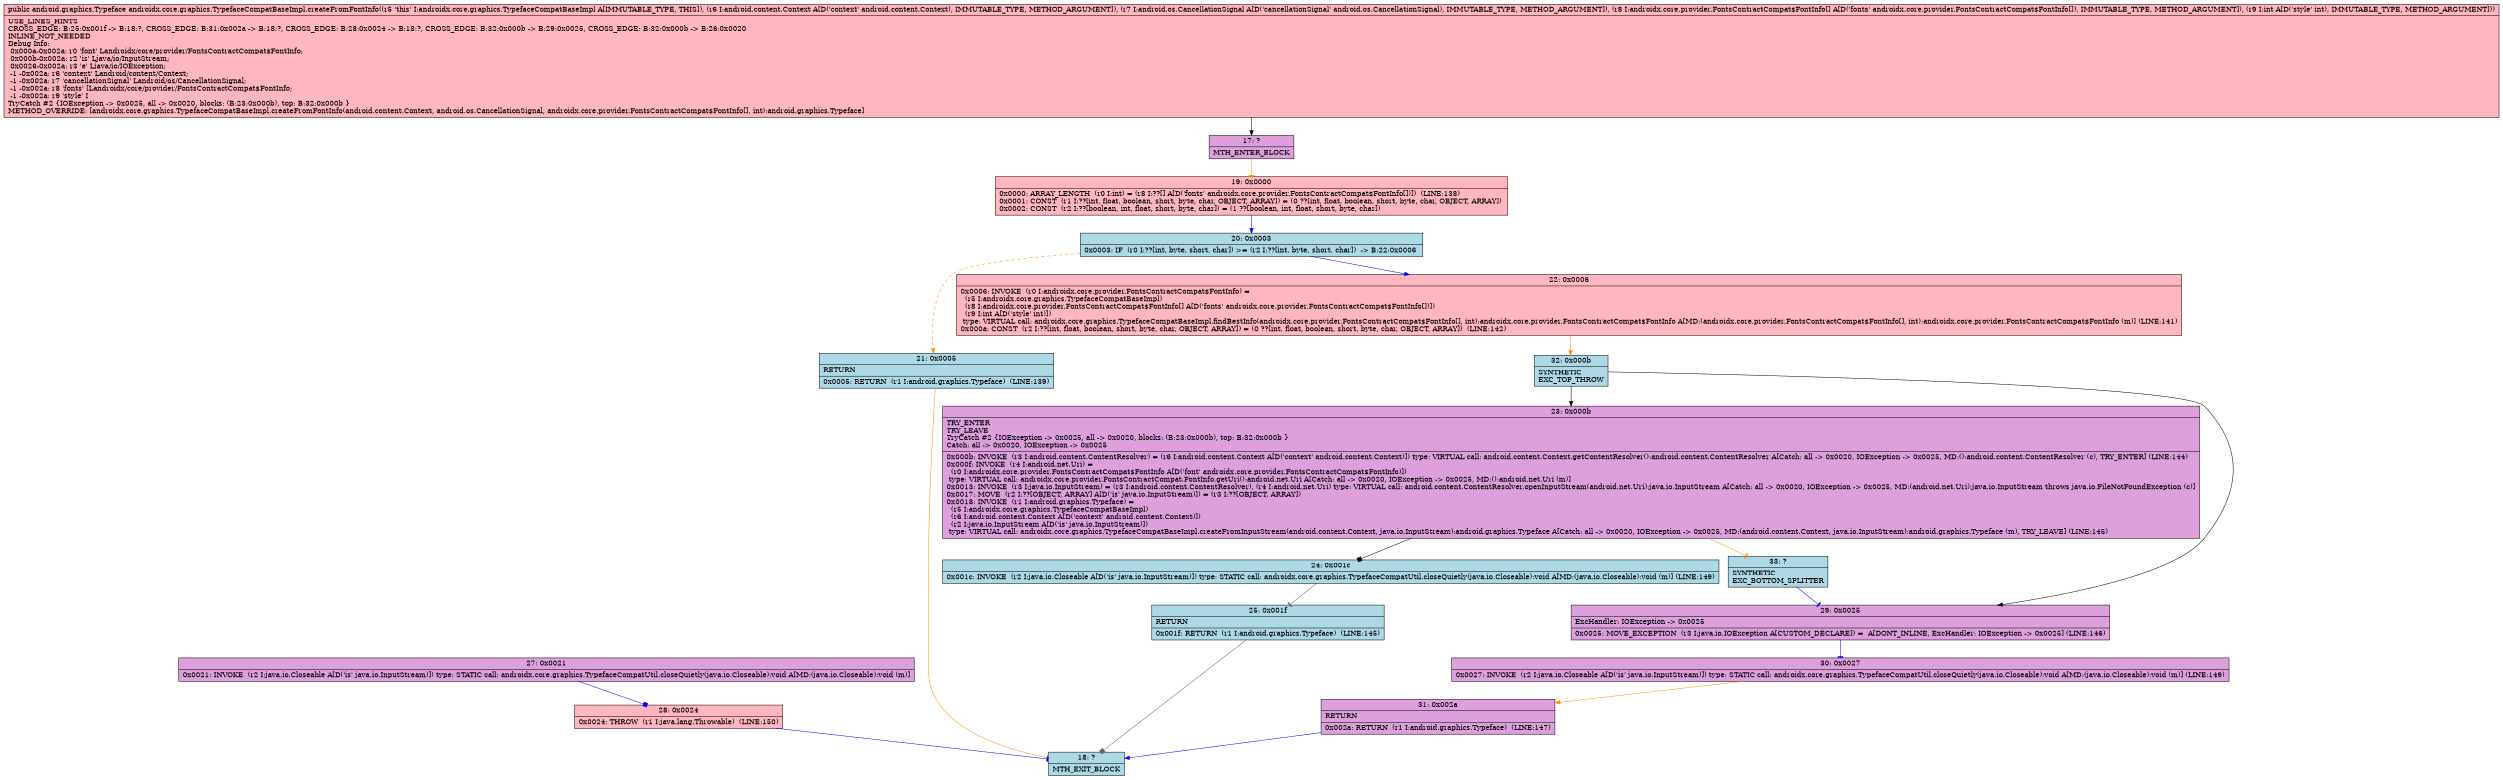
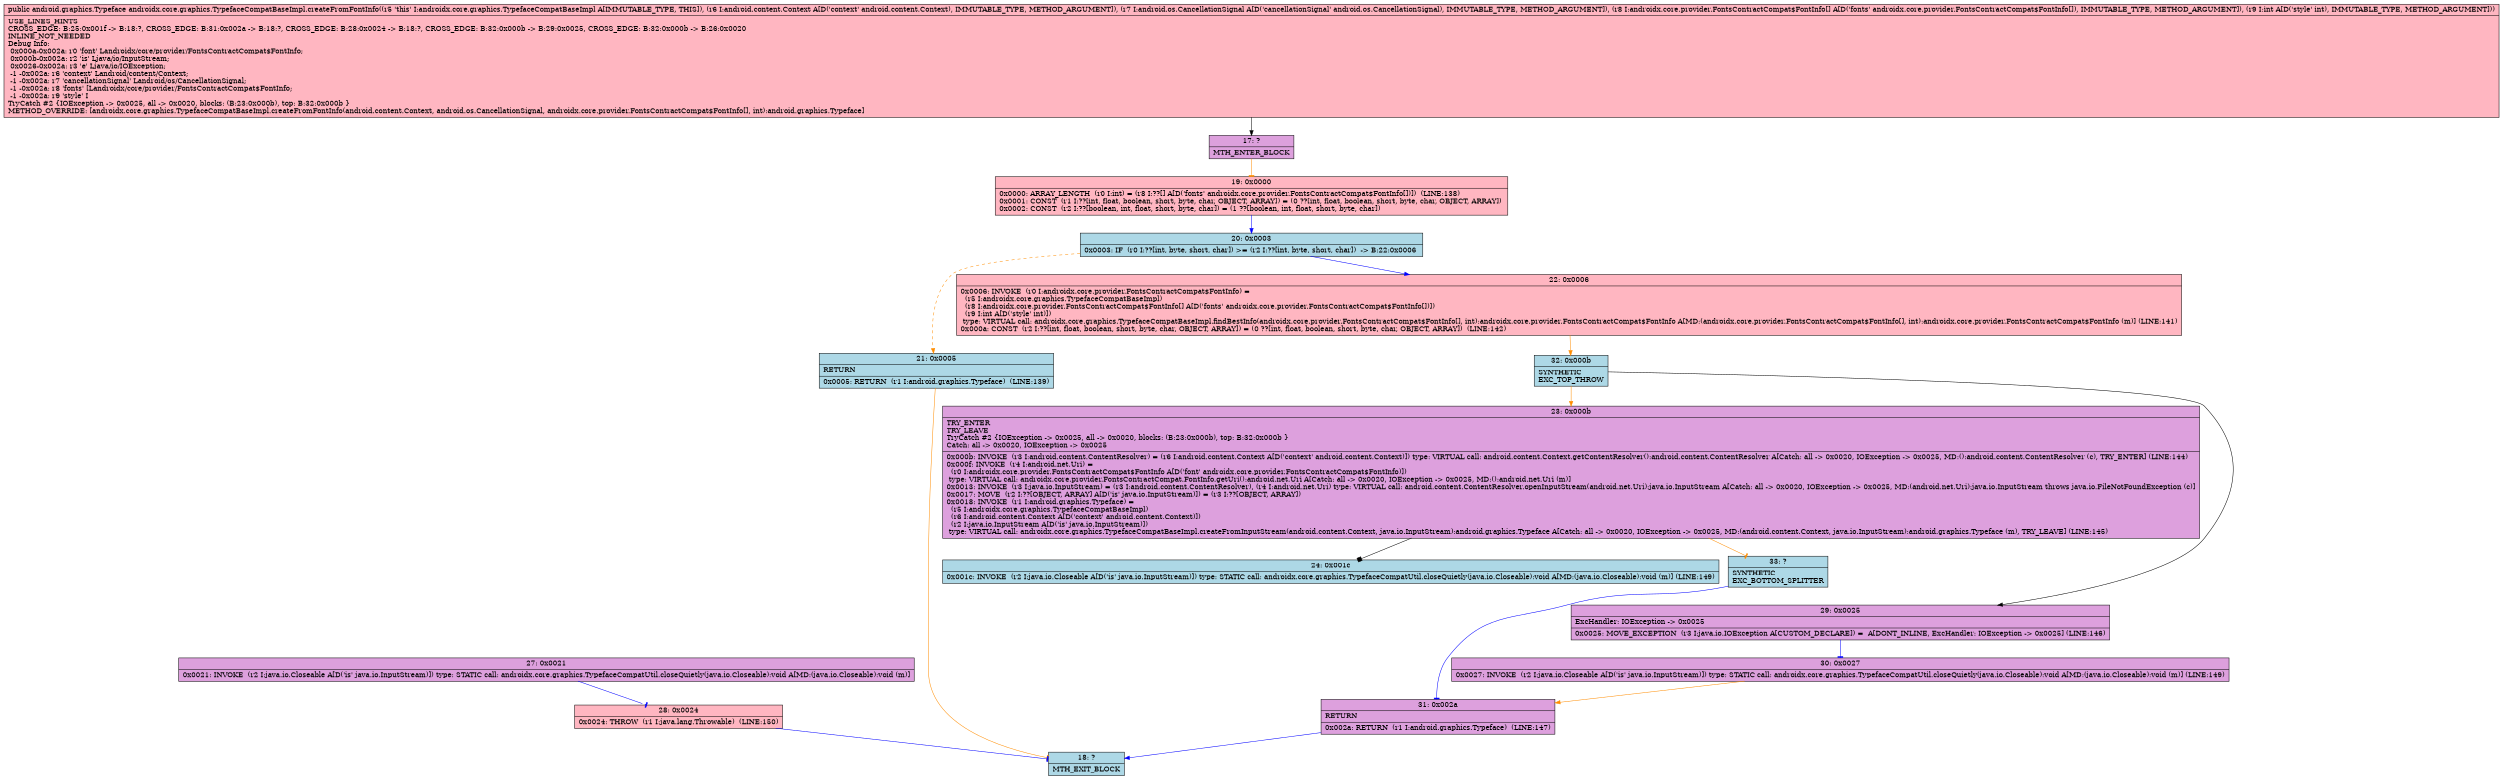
(1571, 394) -> (1571, 394)
(1807, 595) -> (1561, 607)
(1268, 623) -> none
(610, 692) -> (610, 692)
